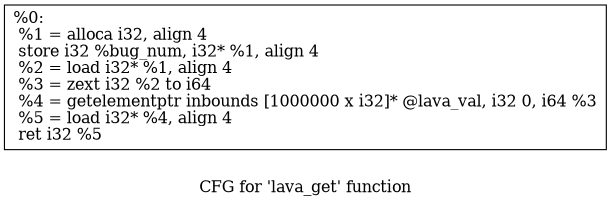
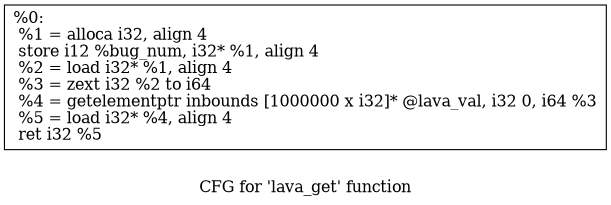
(166, 52) -> (166, 52)
